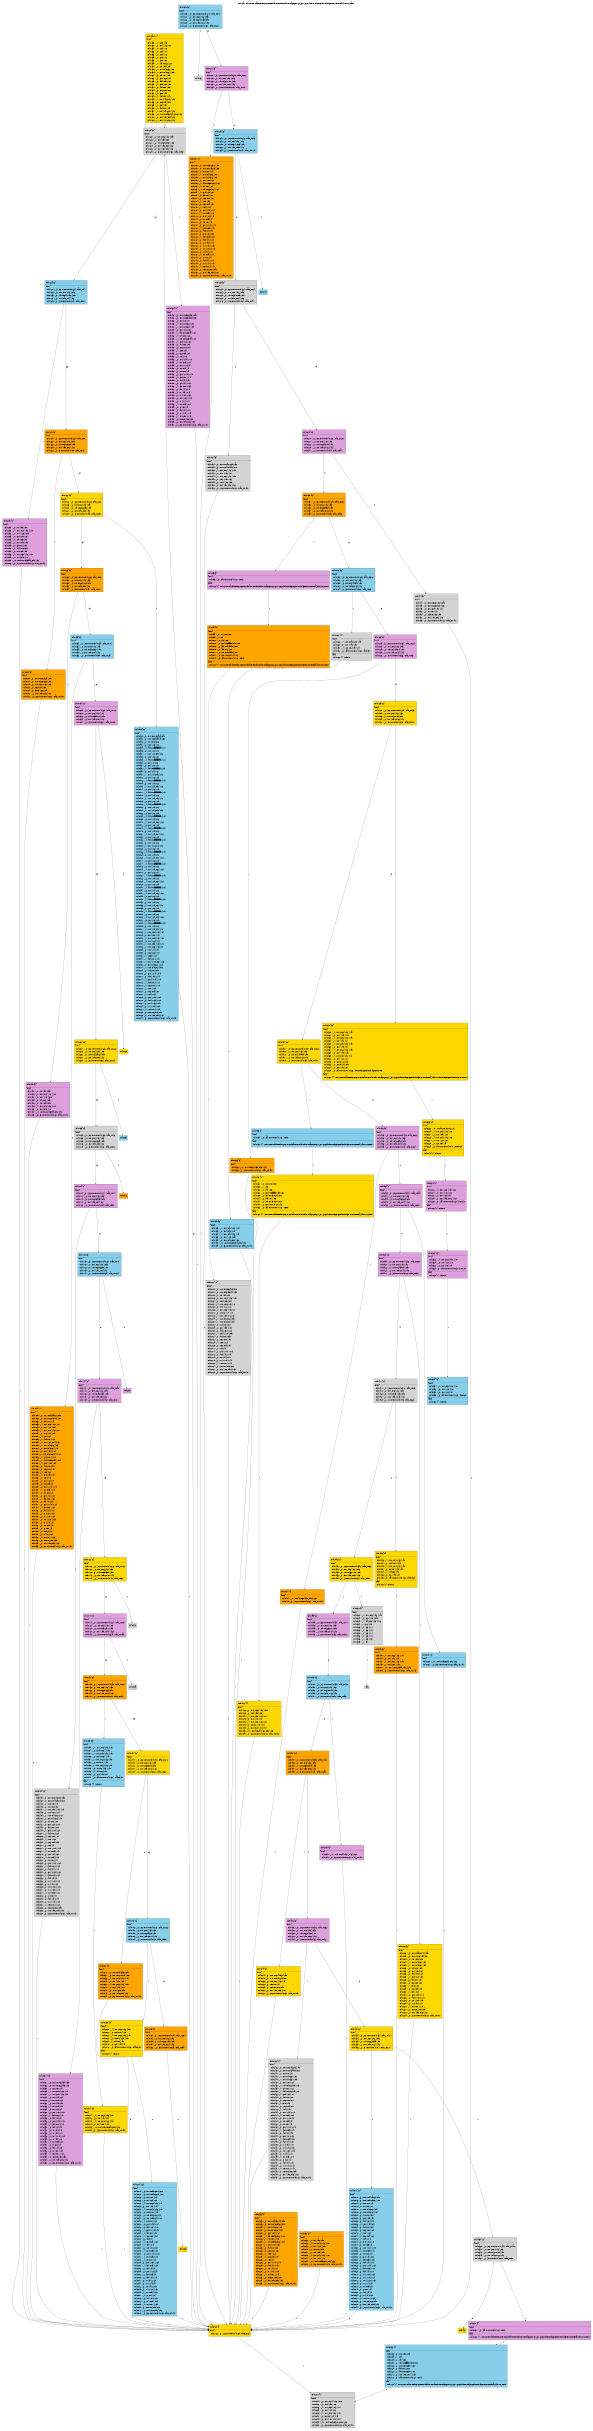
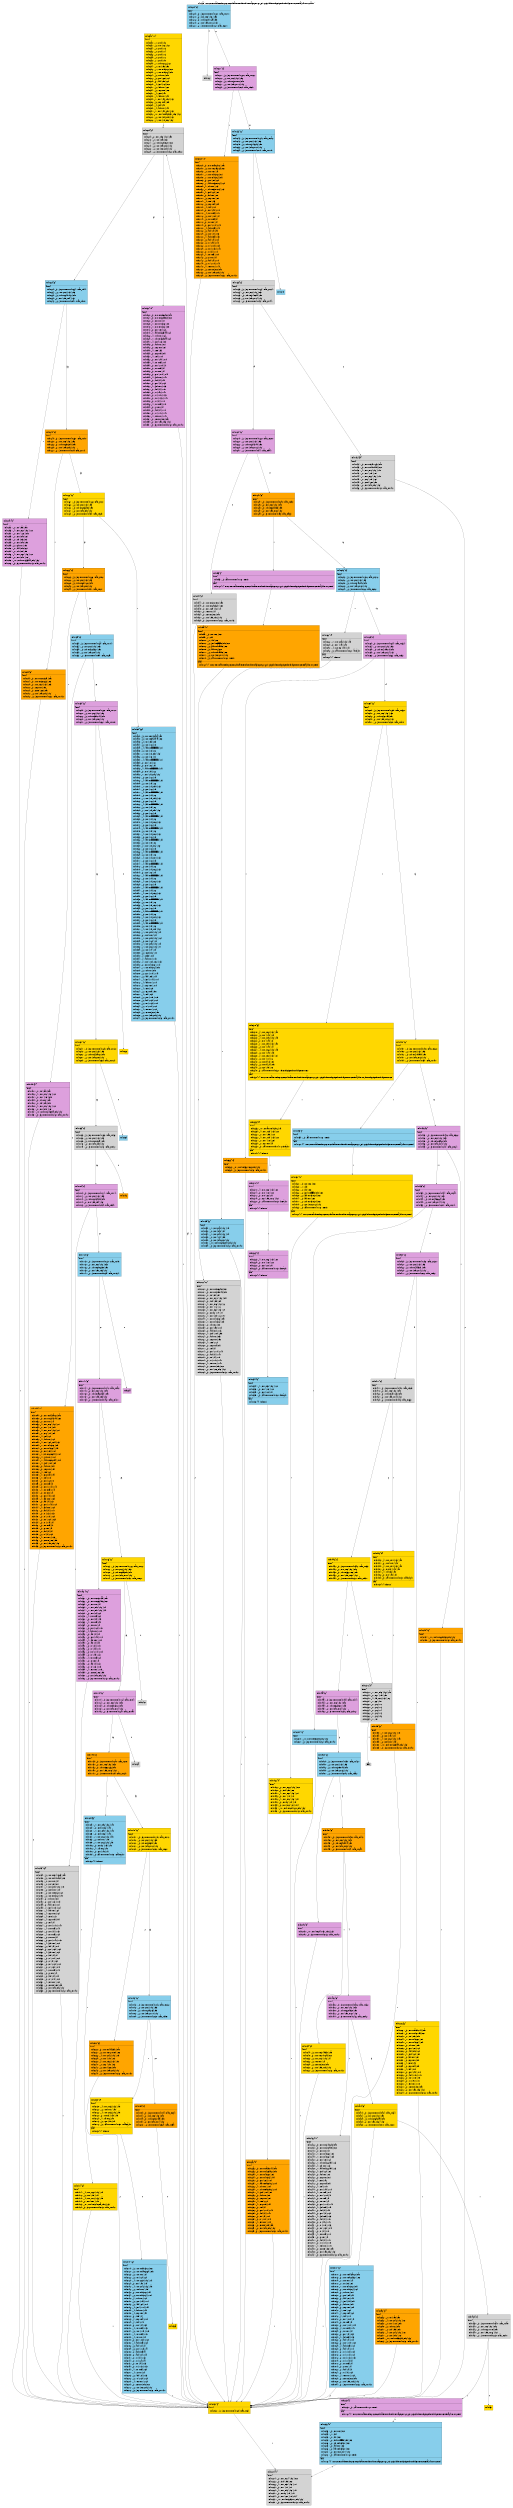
none -> (267, 1782)
